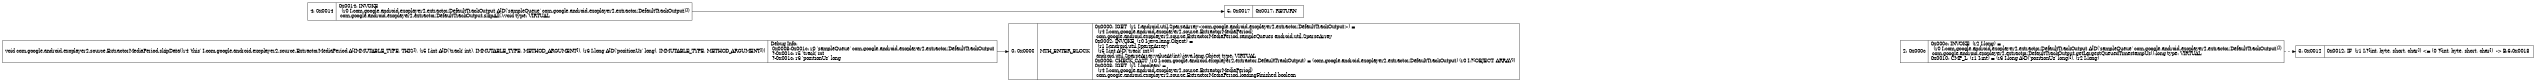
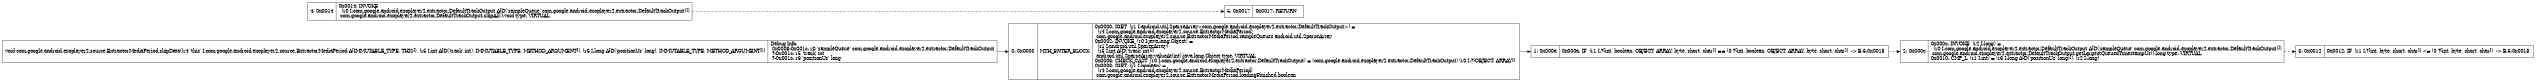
(957, 11) -> (957, 11)
none -> (1710, 52)
